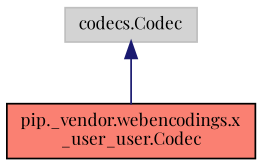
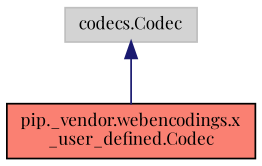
(131, 131) -> (131, 131)
